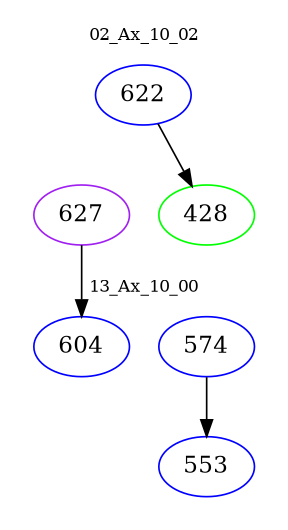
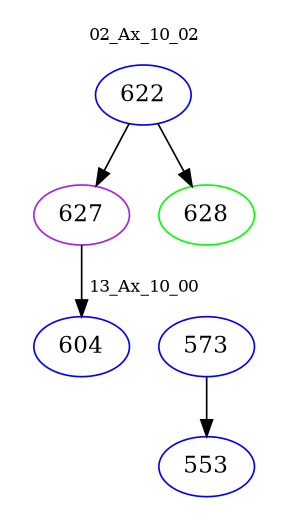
none -> (117, 147)
(207, 215) -> (207, 215)
(207, 347) -> (207, 347)
